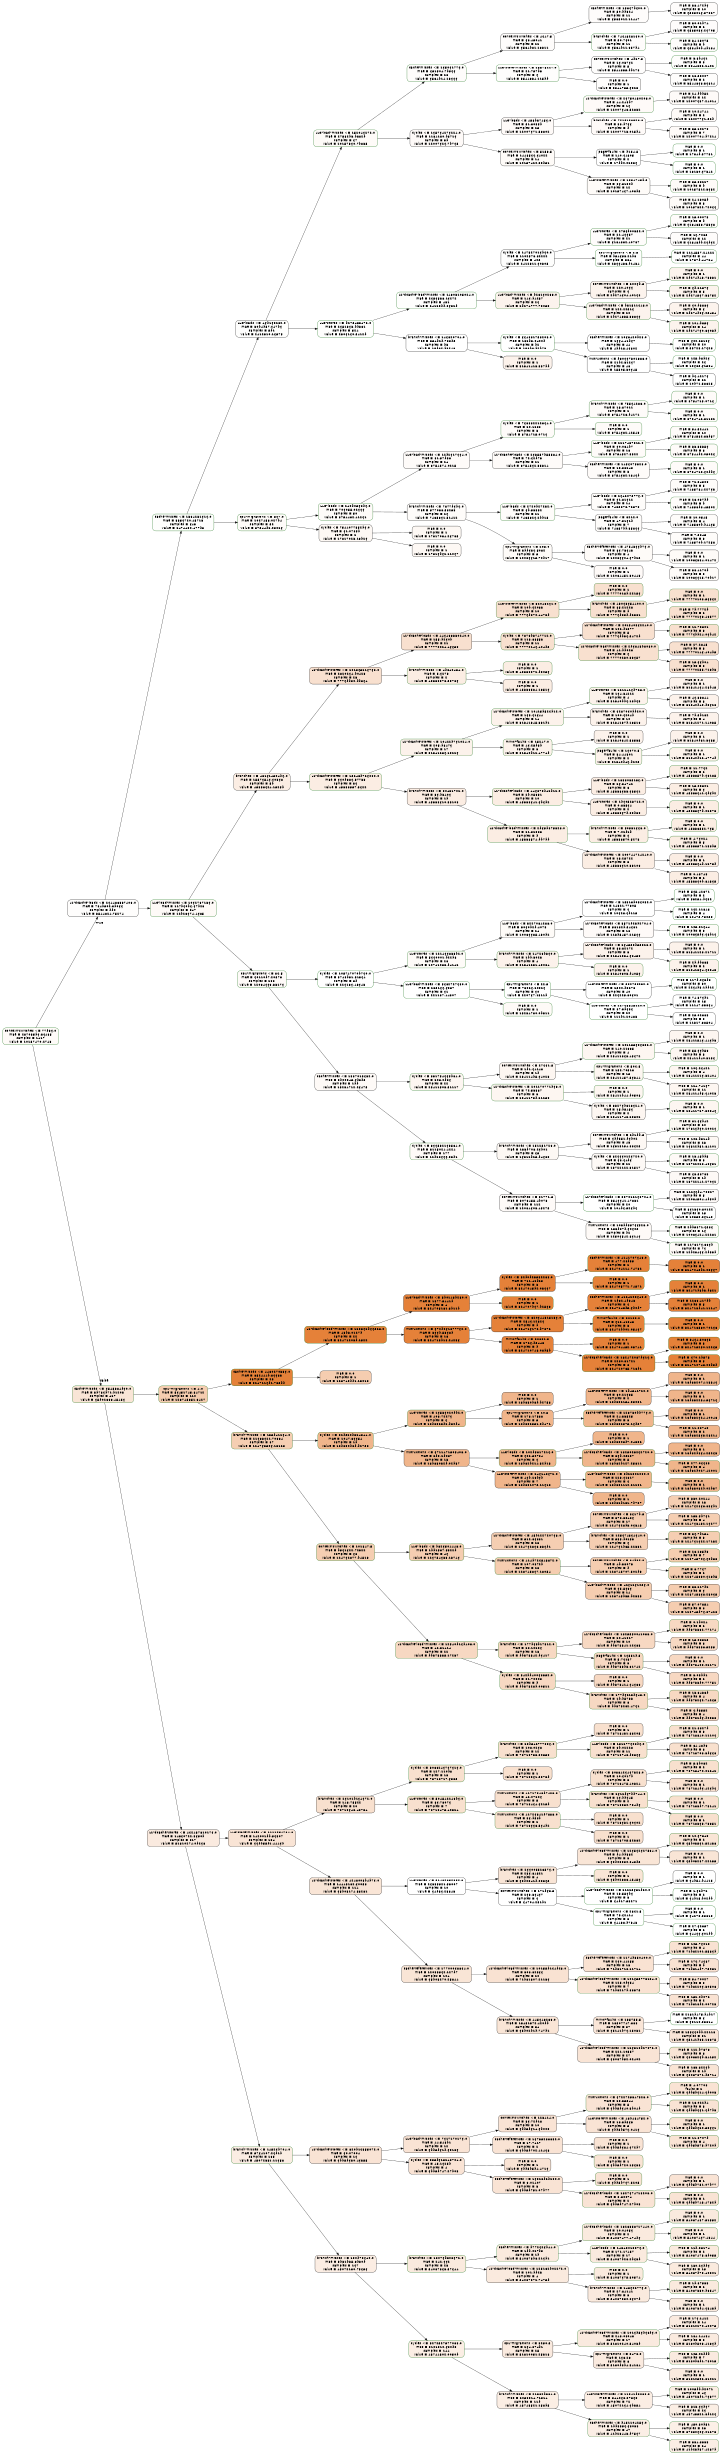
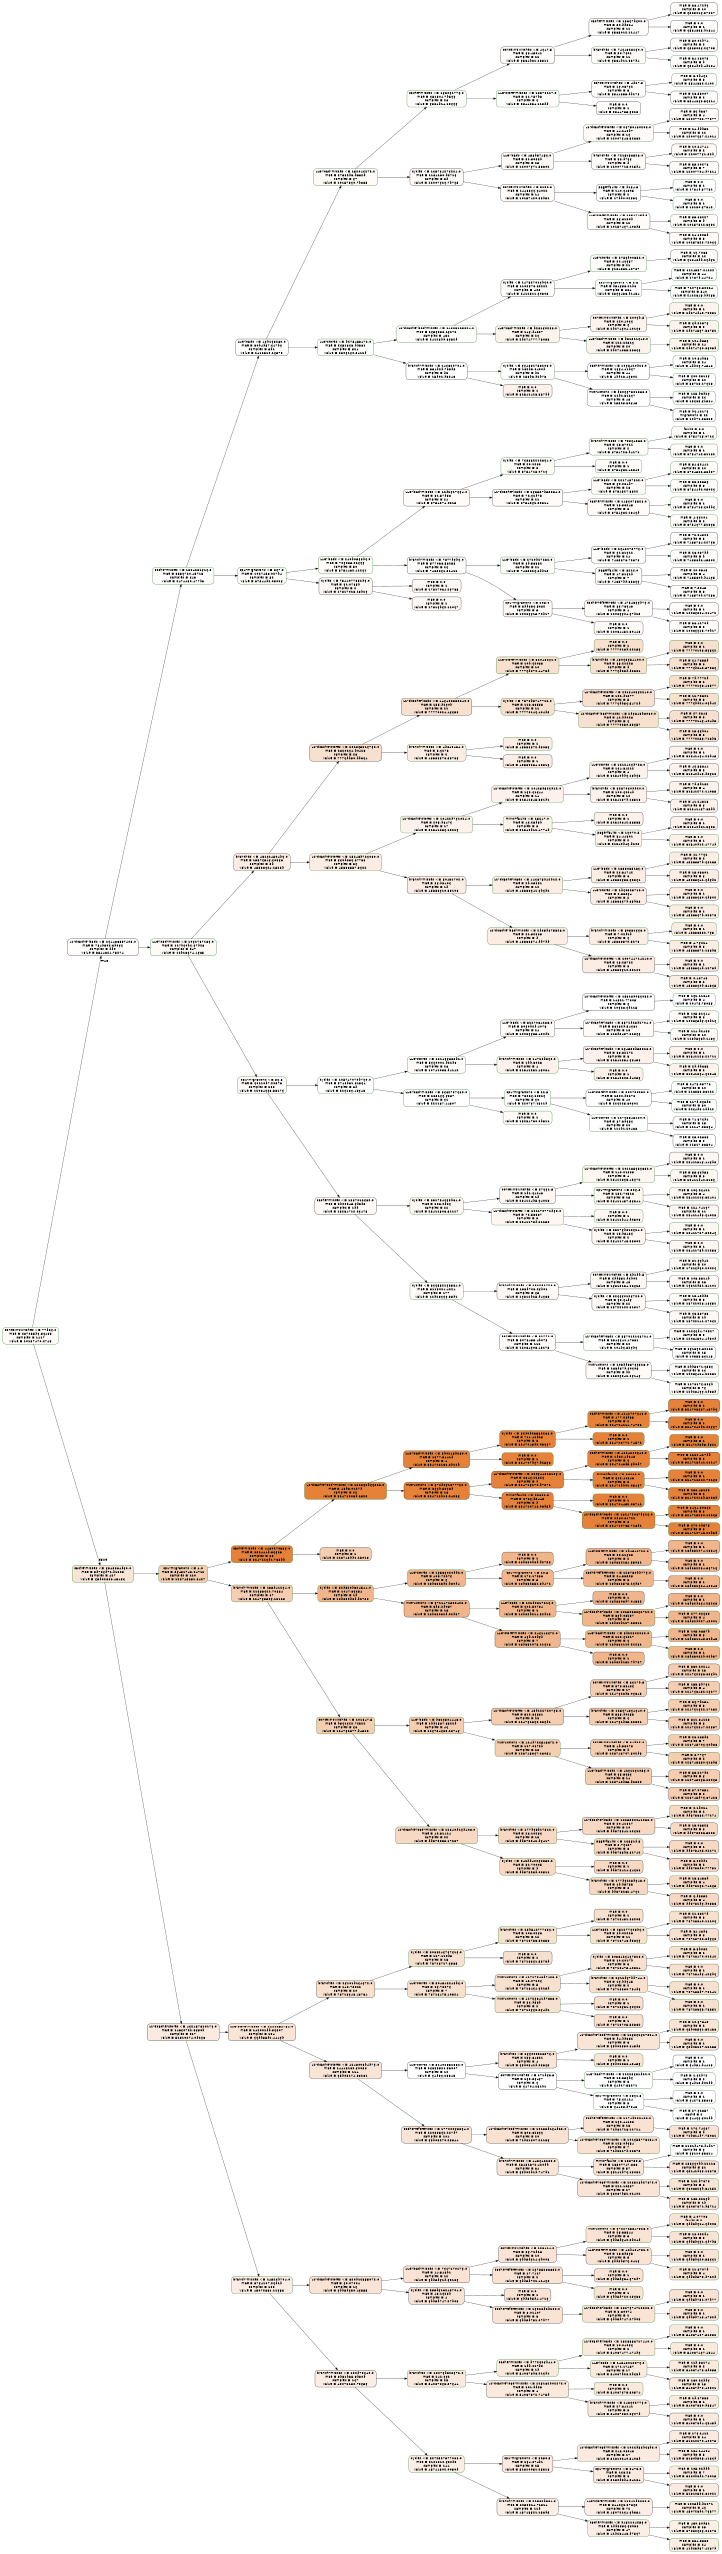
none -> (694, 27)
none -> (694, 115)
(694, 221) -> none
none -> (694, 292)
(694, 309) -> none
none -> (694, 362)
(694, 380) -> (694, 415)
(694, 398) -> (694, 433)
none -> (694, 521)
none -> (694, 664)
none -> (694, 806)
none -> (694, 894)
(694, 896) -> none
none -> (694, 1035)
none -> (694, 1088)
(694, 1143) -> (694, 1282)
none -> (694, 1247)
none -> (694, 1406)
(694, 1432) -> none
none -> (694, 1494)
none -> (694, 1635)
none -> (694, 1723)
(694, 1930) -> (694, 2115)
(694, 1948) -> none
(694, 1983) -> none
(694, 2001) -> none
(619, 2179) -> none
(694, 2411) -> none
